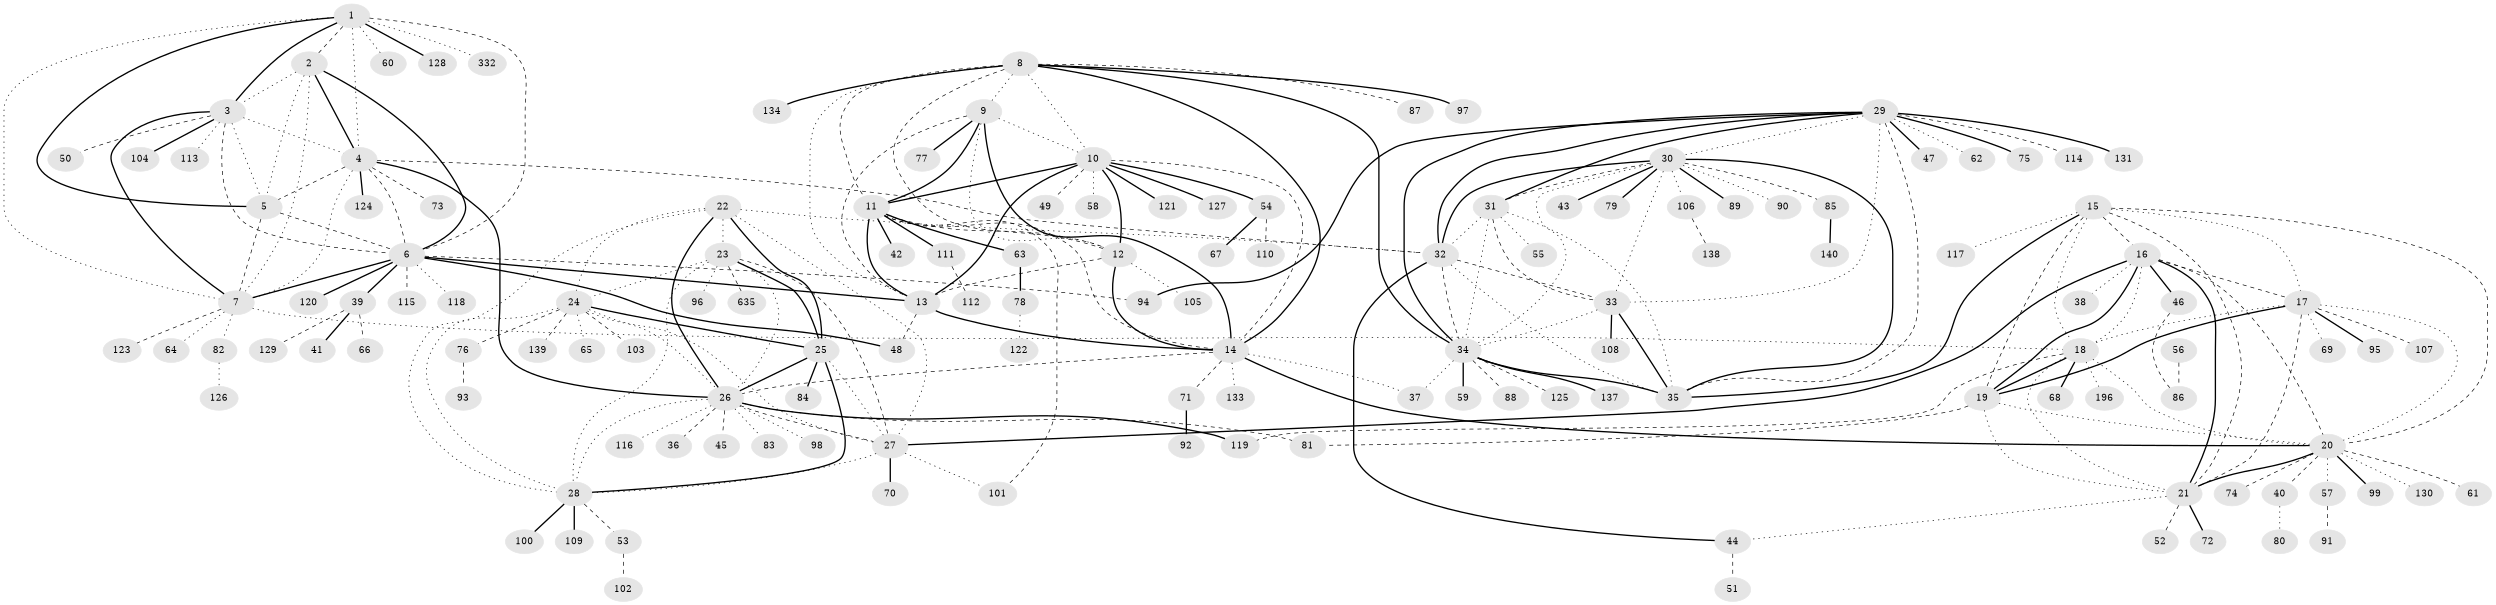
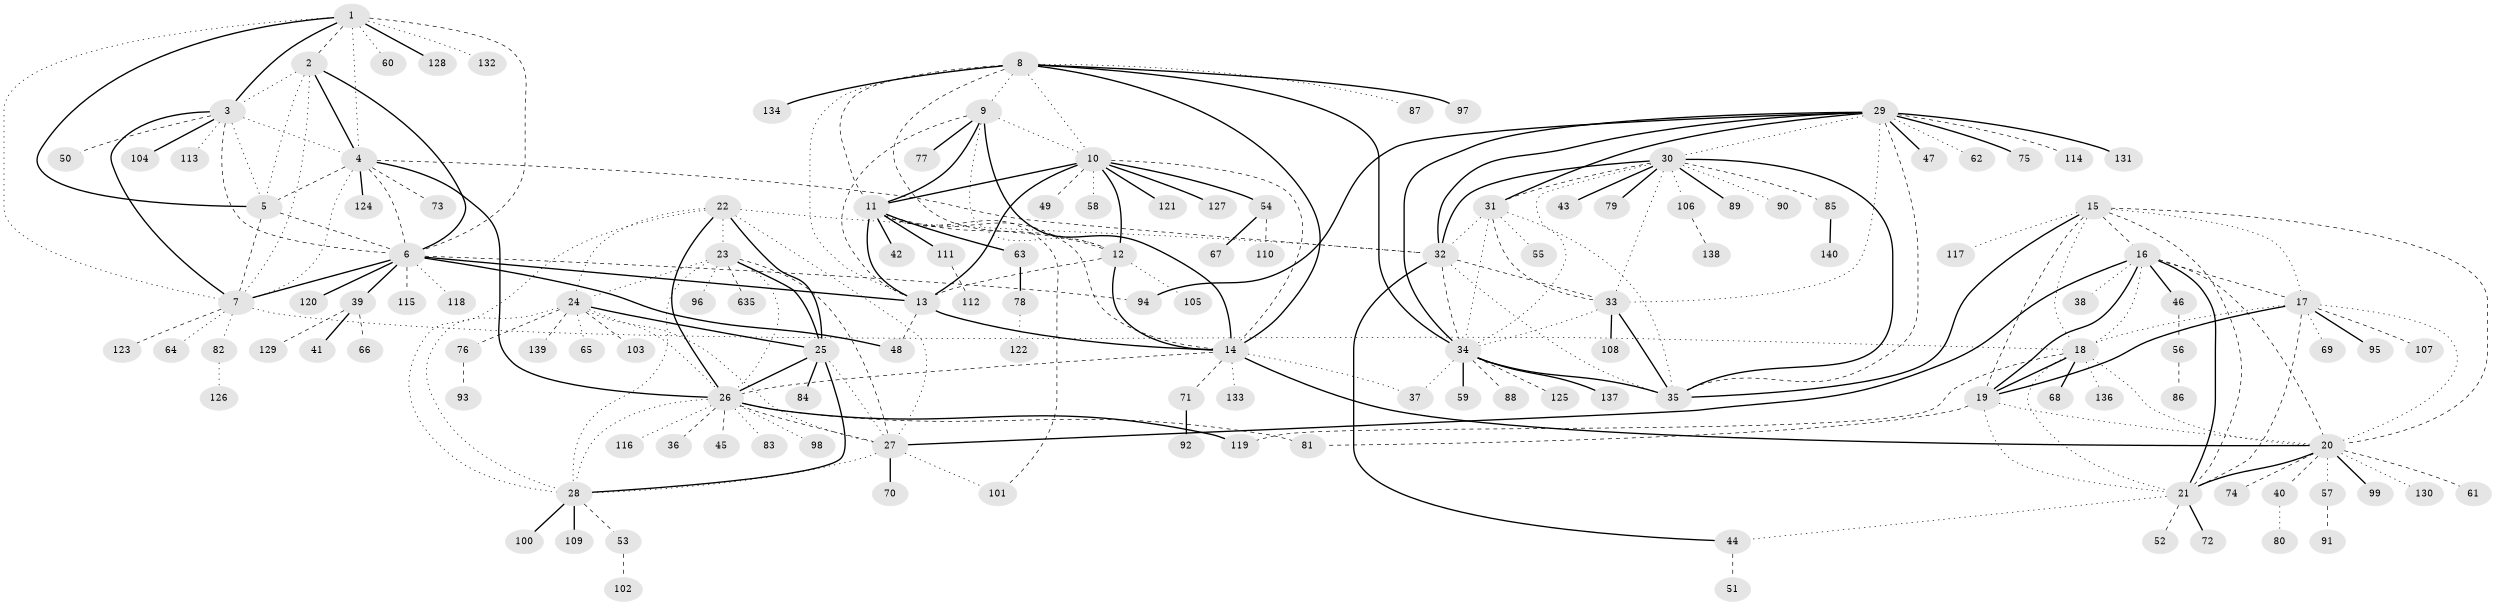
(487, 64) -> (487, 64)
(1221, 73) -> (1221, 73)
(2153, 351) -> (2179, 327)
(2105, 398) -> (2105, 398)
